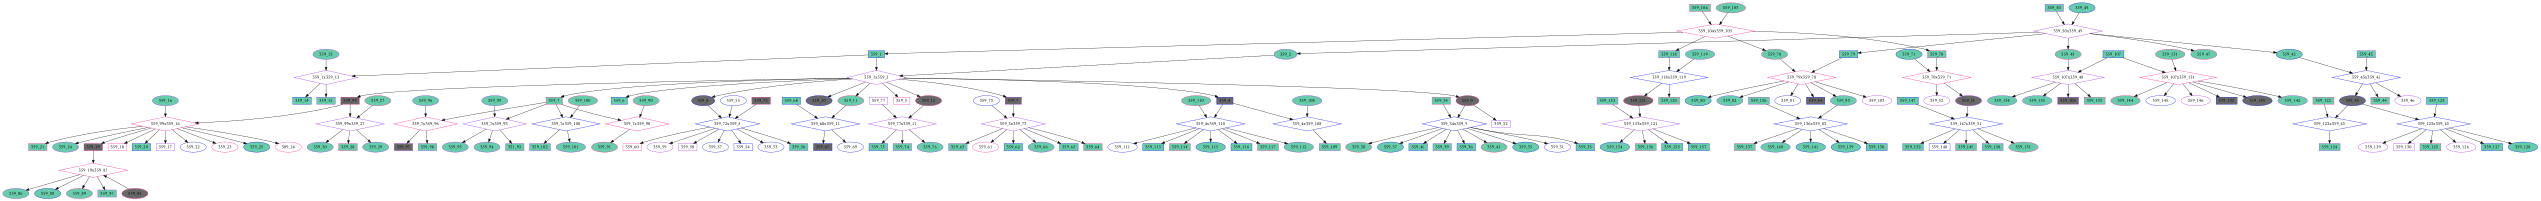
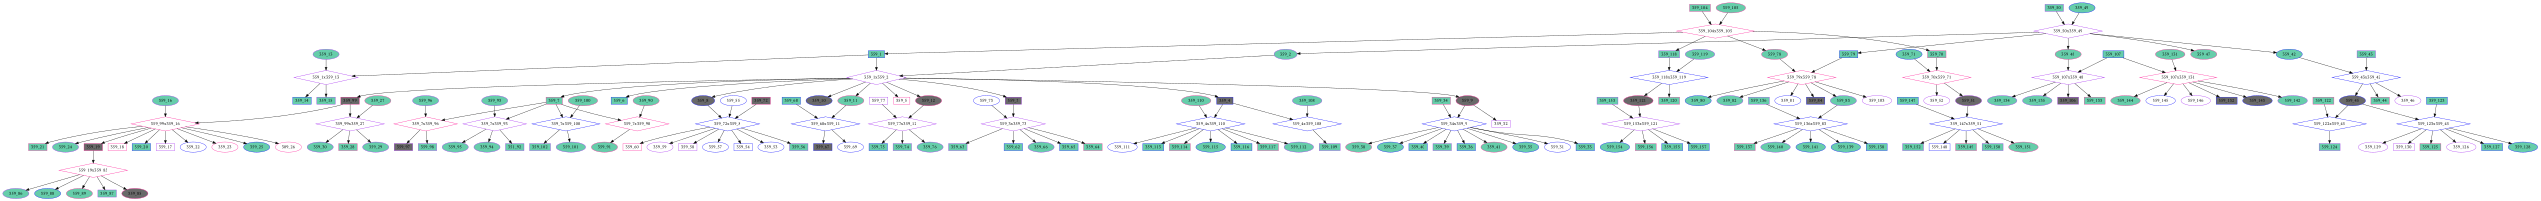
(986, 147) -> none
(118, 183) -> (112, 182)
